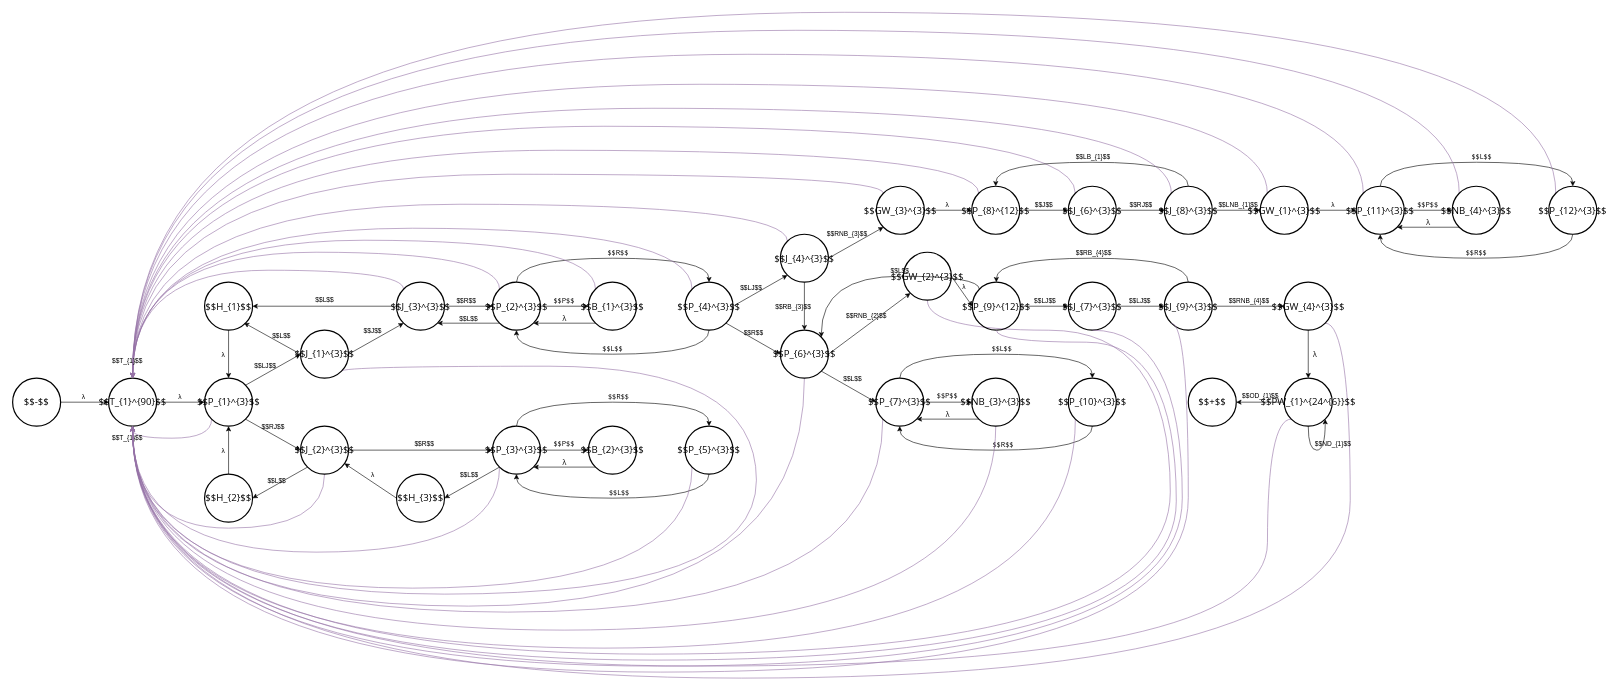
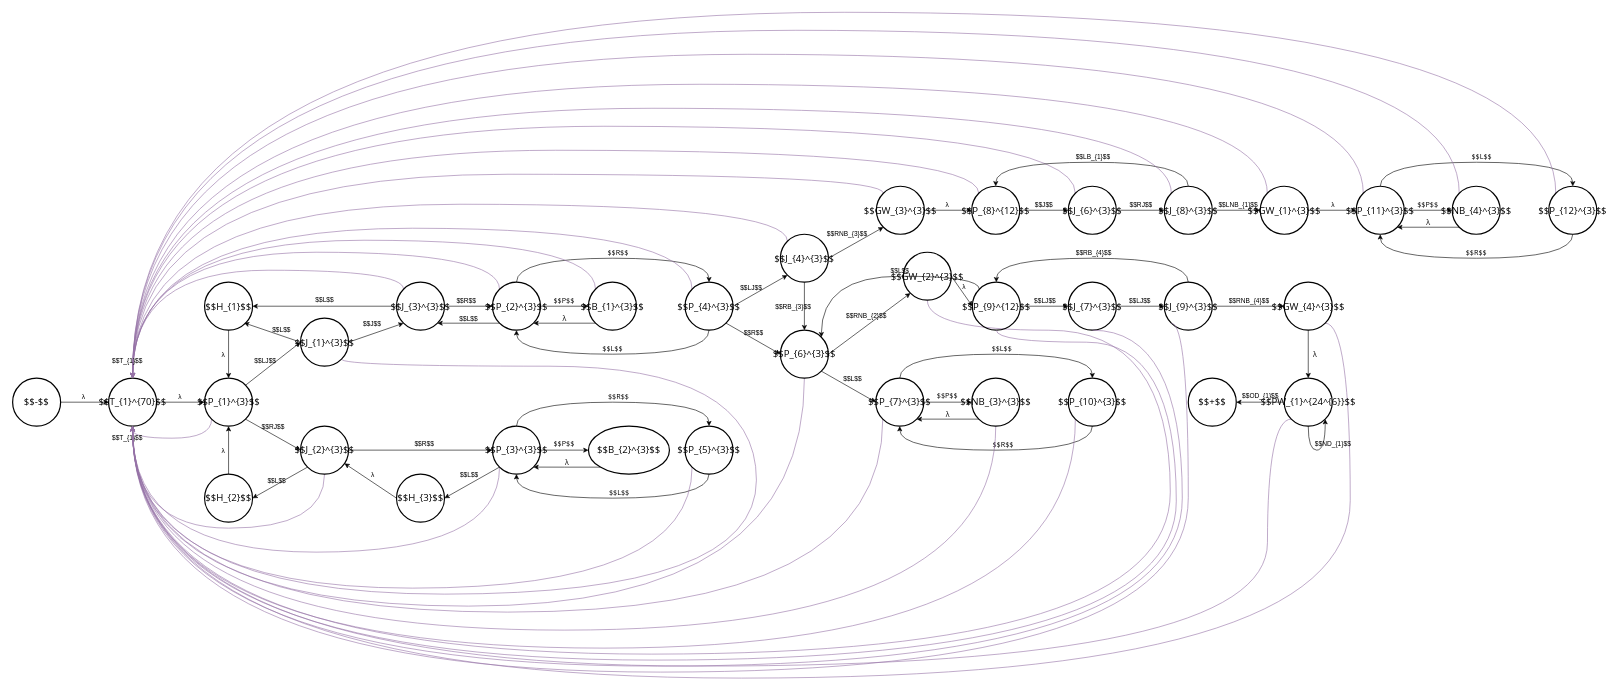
(1158, 210) -> (1158, 210)
(324, 354) -> (324, 342)
(132, 402) -> (132, 402)
(612, 450) -> (629, 450)
